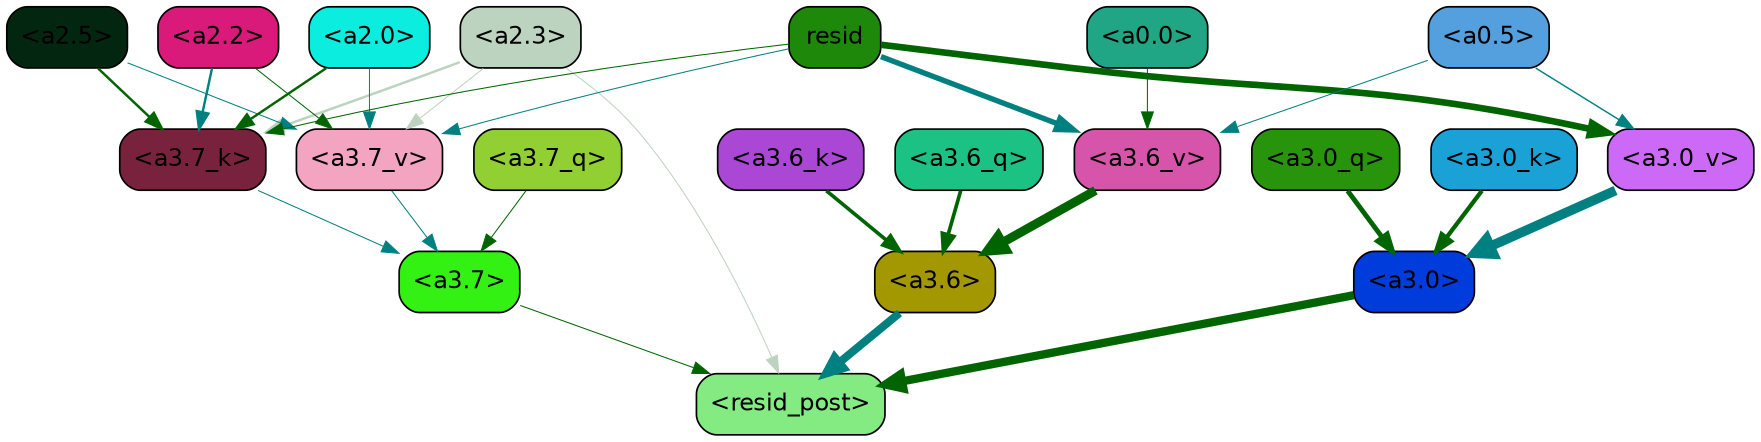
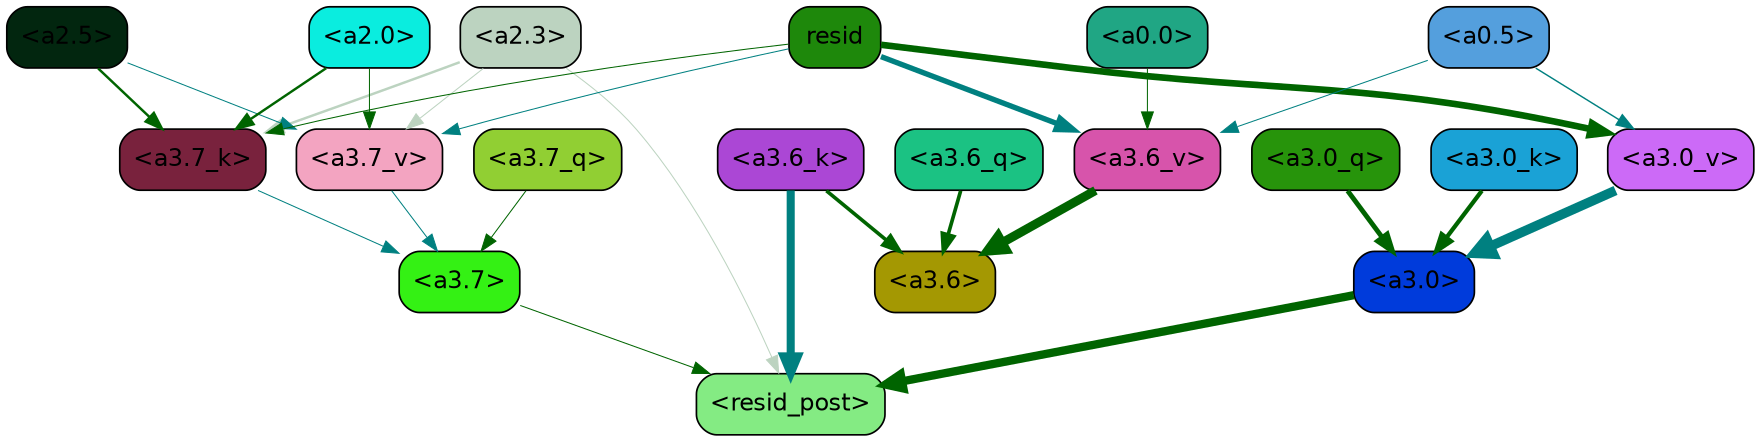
(218, 37) -> none
(369, 84) -> (369, 84)
(869, 338) -> (791, 273)
